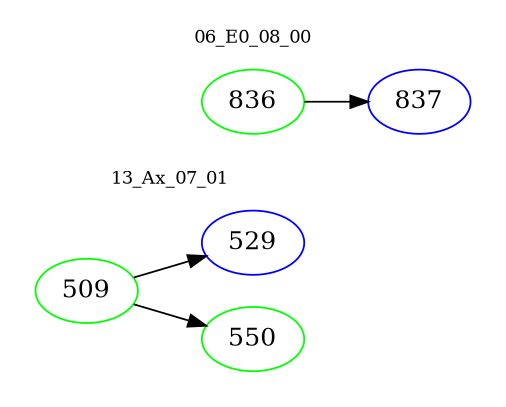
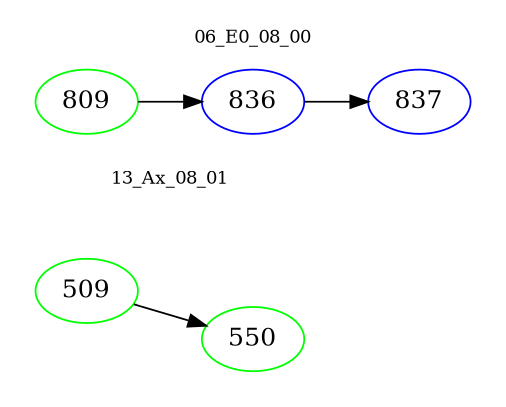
none -> (87, 102)
(253, 102) -> (253, 102)
(170, 179) -> (170, 179)
(253, 243) -> none
